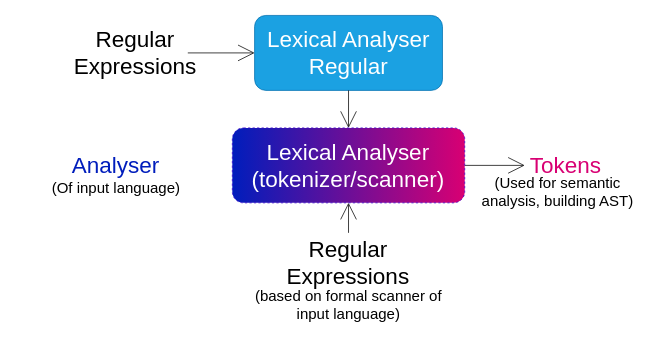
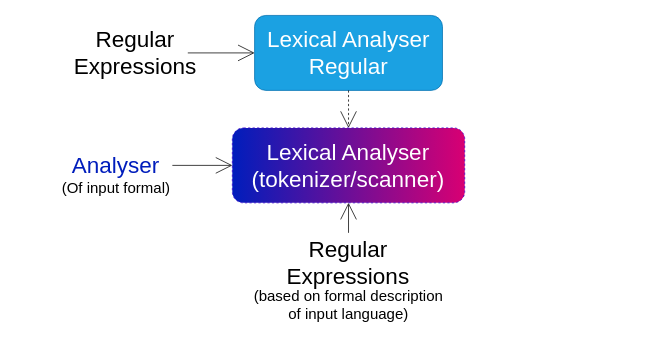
(349, 109) -> (349, 109)
none -> (202, 165)
(494, 165) -> none
(566, 165) -> none
(116, 188) -> (116, 188)
(558, 192) -> none
(349, 304) -> (349, 304)
